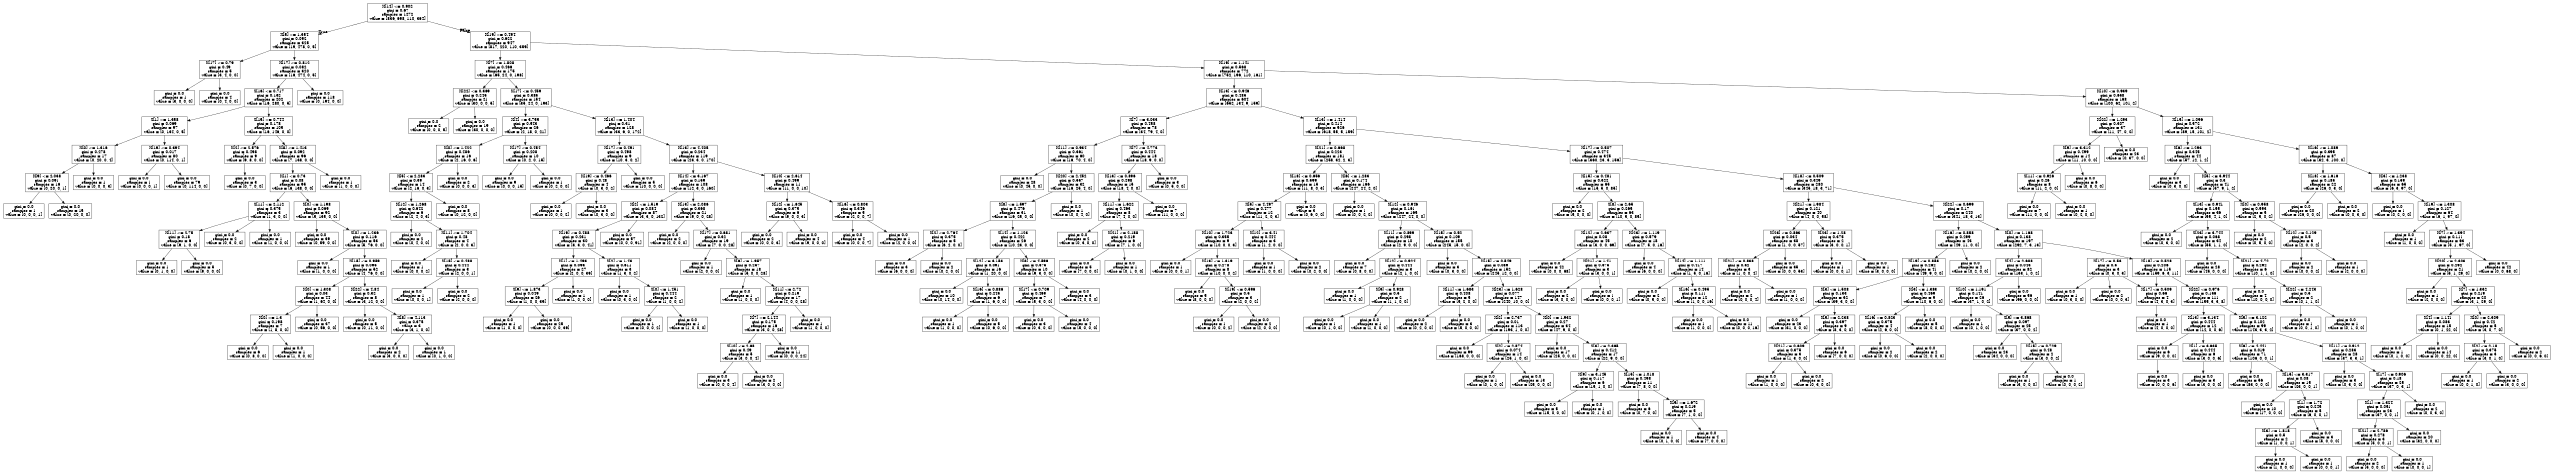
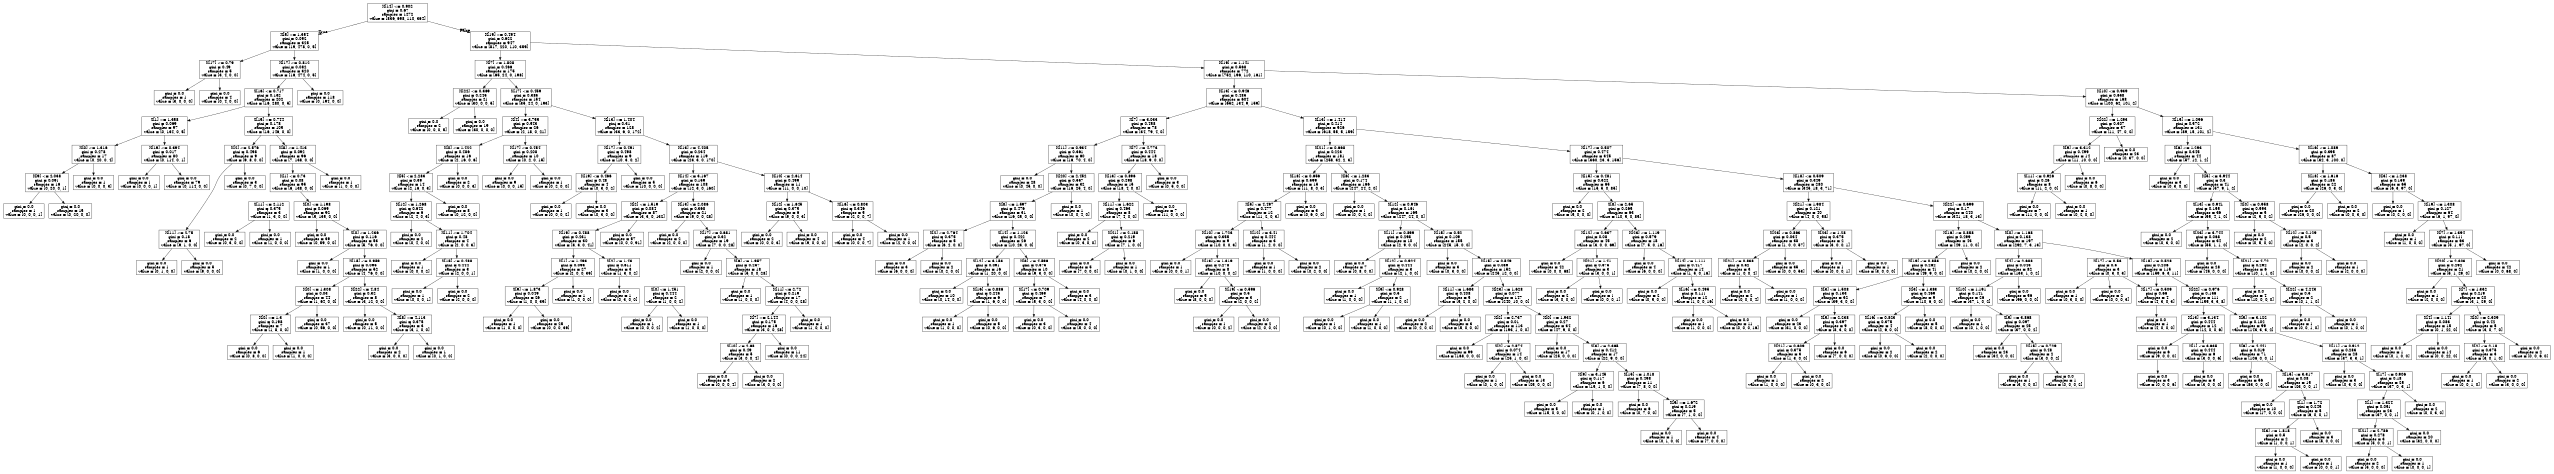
(282, 196) -> none
(1306, 211) -> (1306, 211)
(225, 223) -> (210, 195)
(641, 281) -> none
(411, 324) -> (411, 324)
